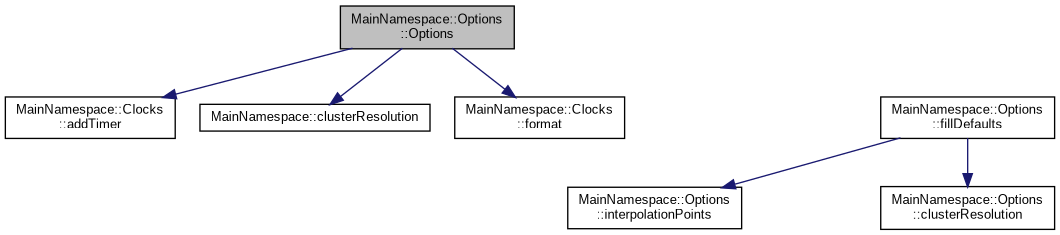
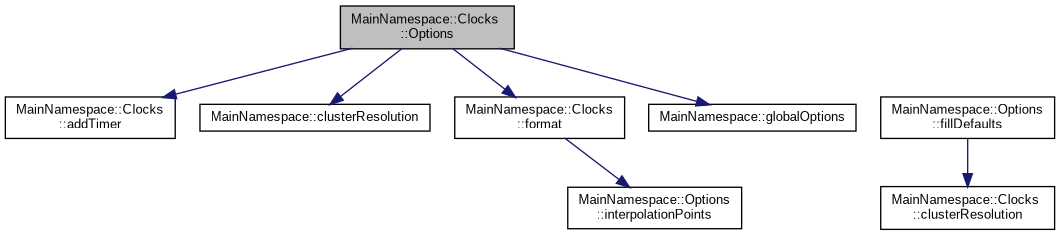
(427, 27) -> (427, 27)
none -> (752, 118)
(818, 161) -> (592, 159)
(968, 208) -> (968, 208)
